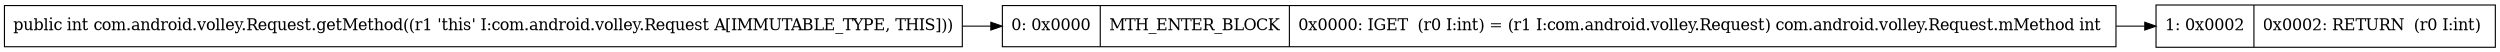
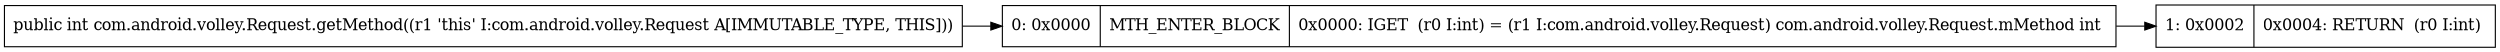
(2375, 26) -> (2375, 26)
